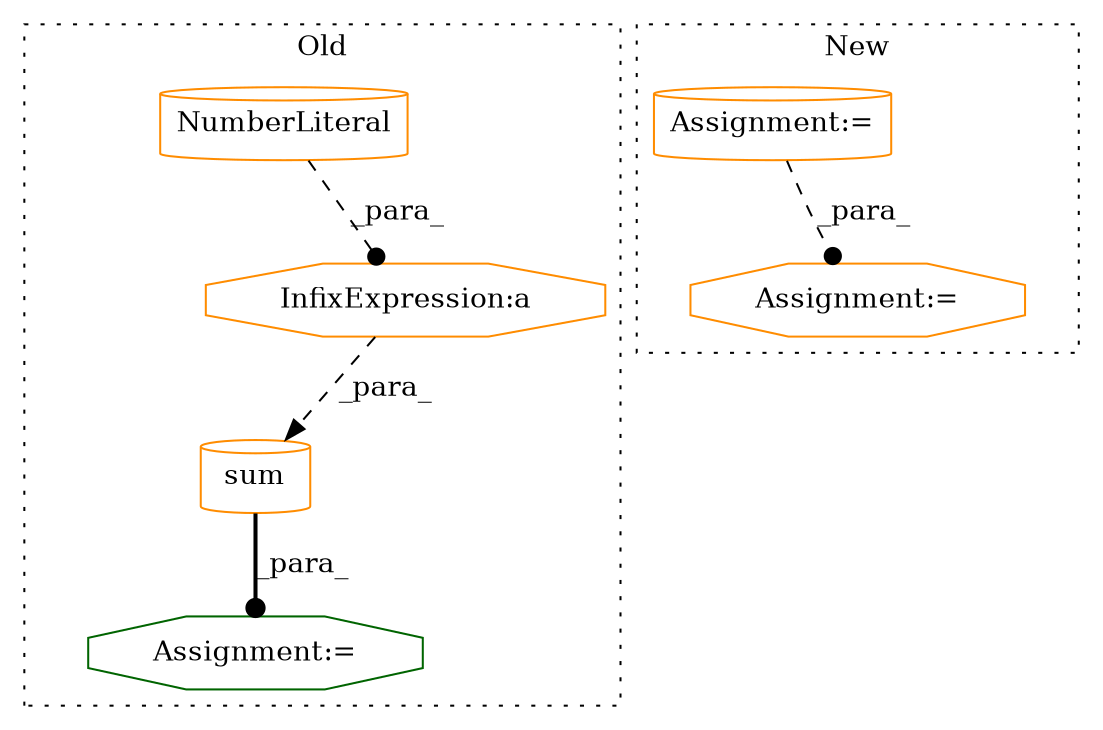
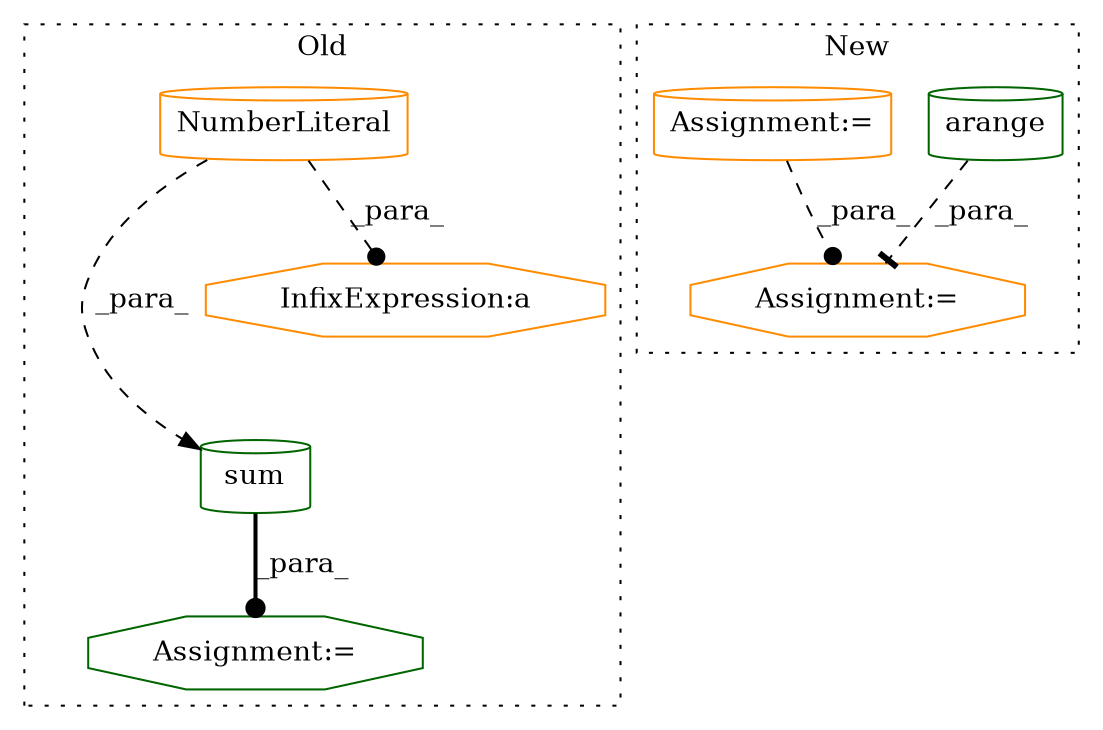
none -> (996, 124)
(337, 381) -> (84, 293)
(256, 477) -> (256, 477)
